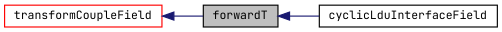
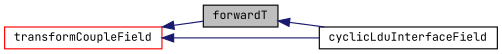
none -> (246, 38)
